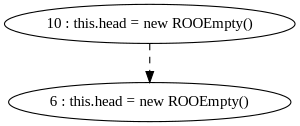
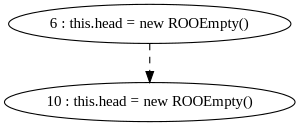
(150, 58) -> (150, 58)
